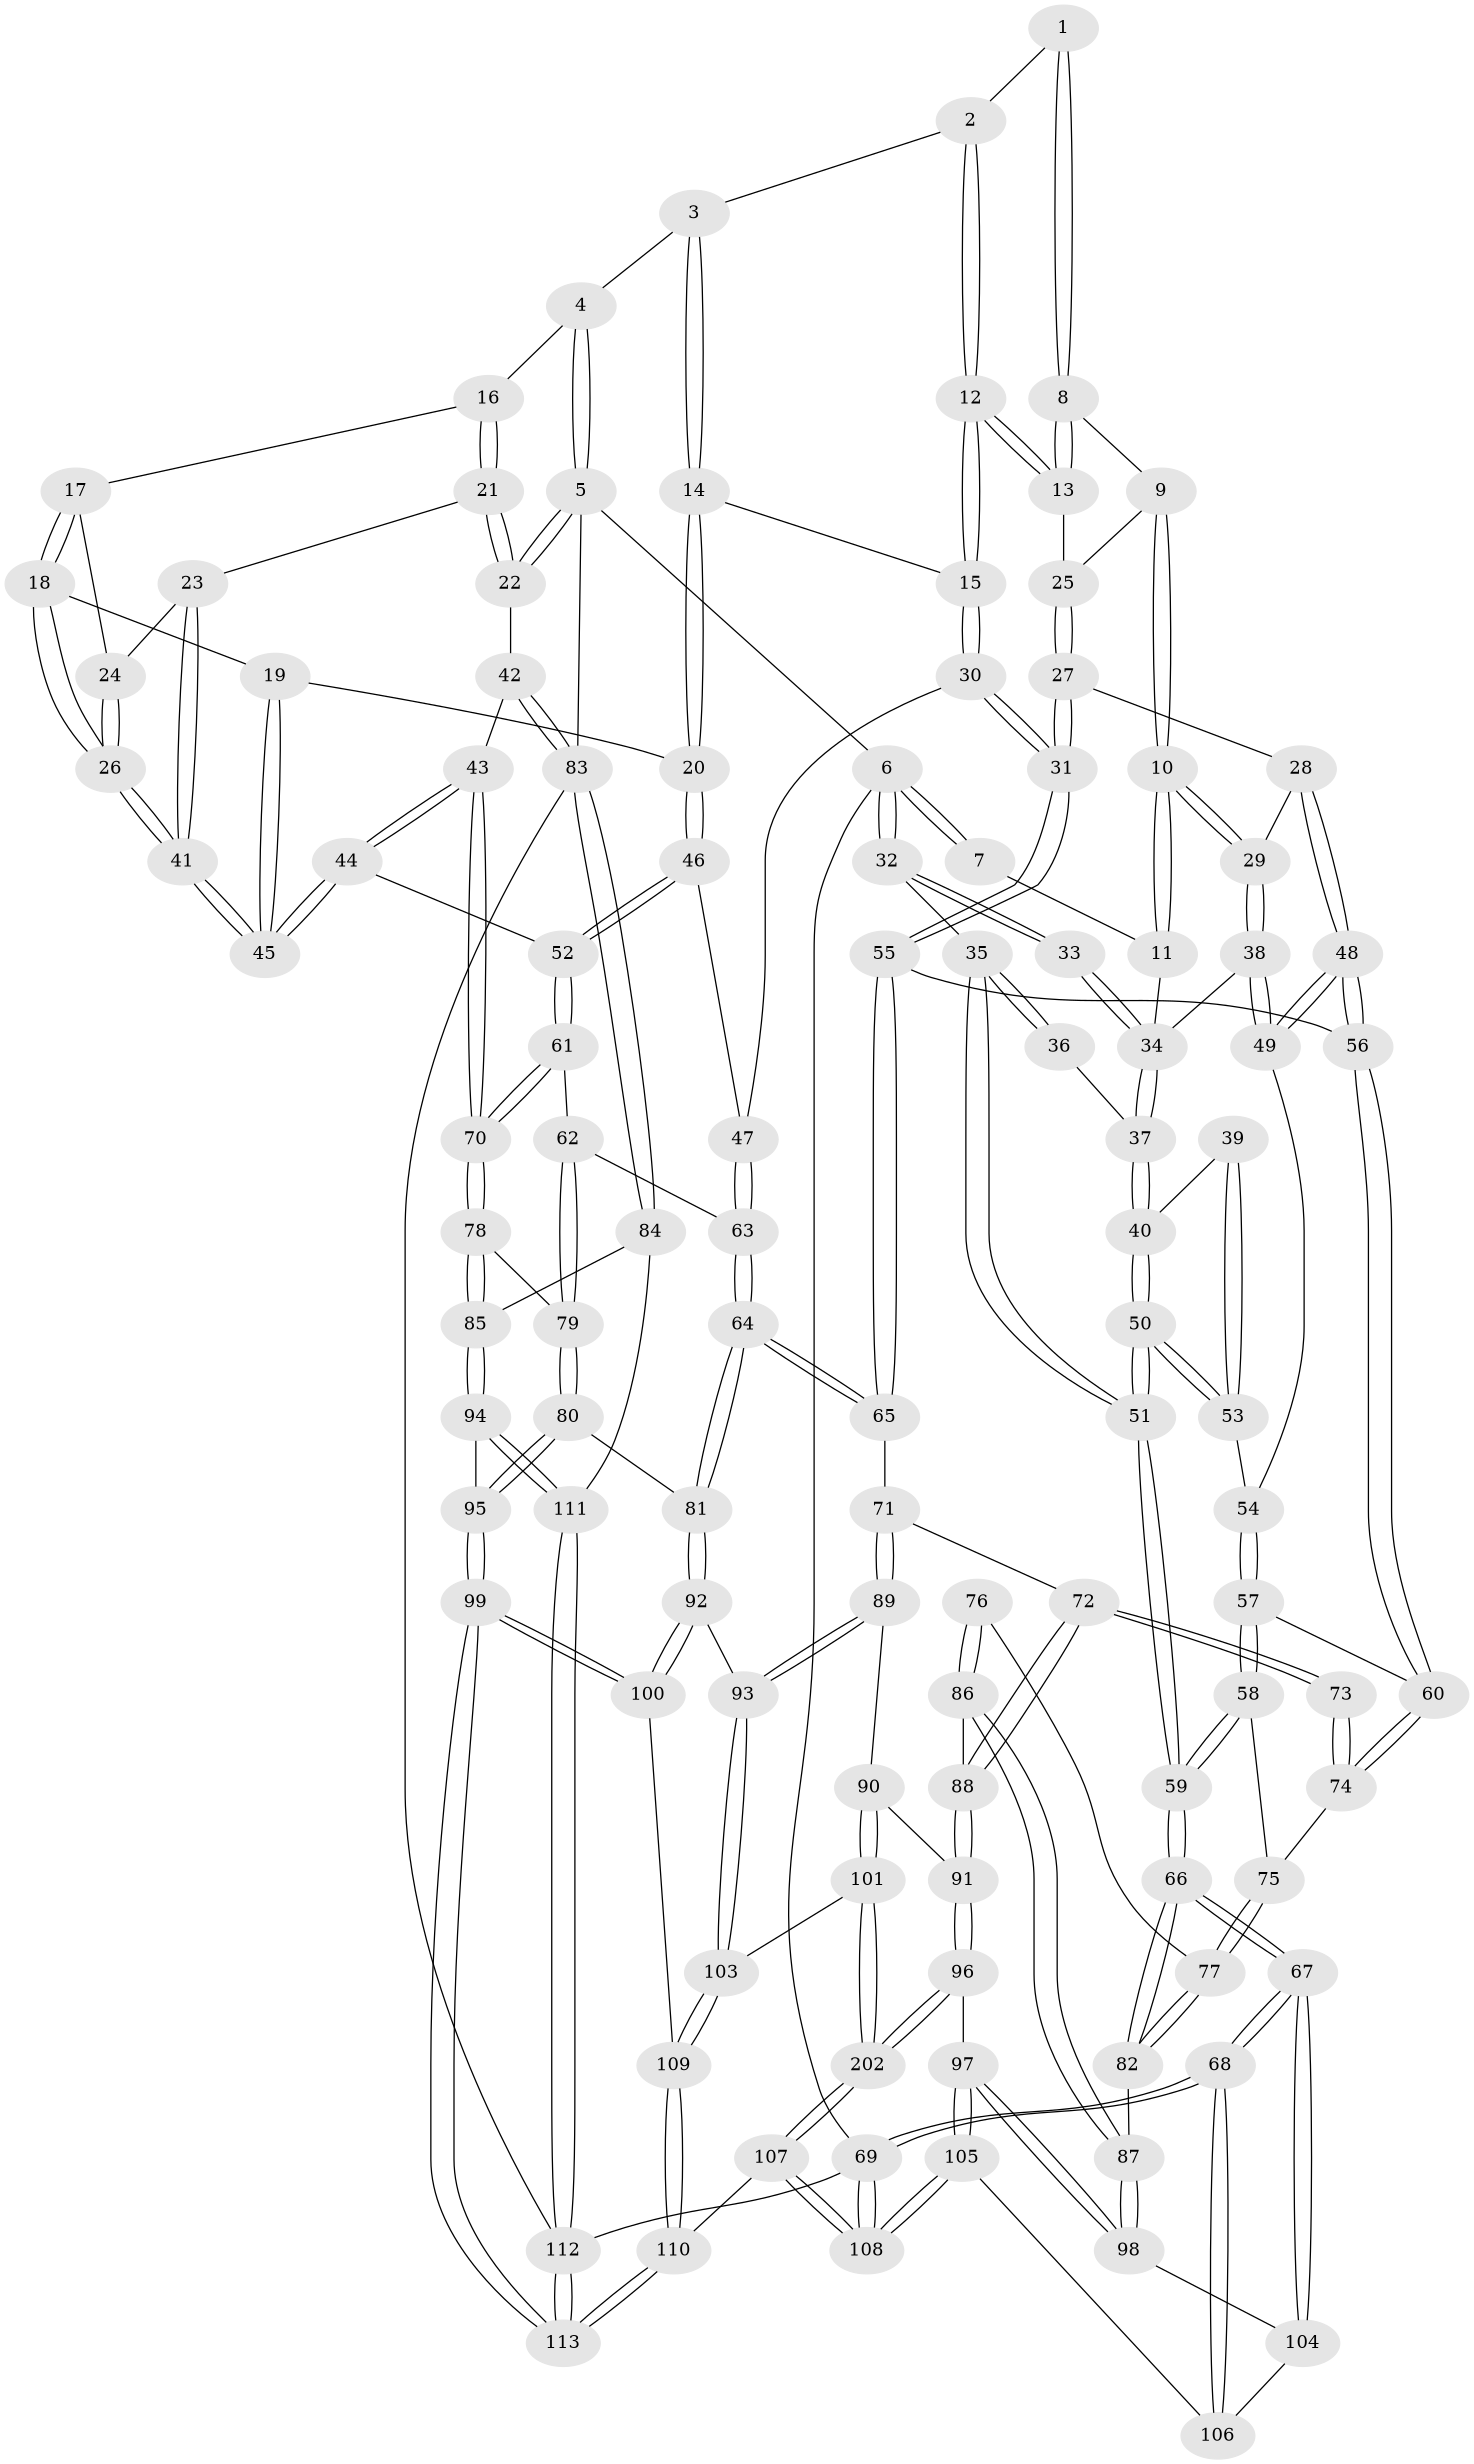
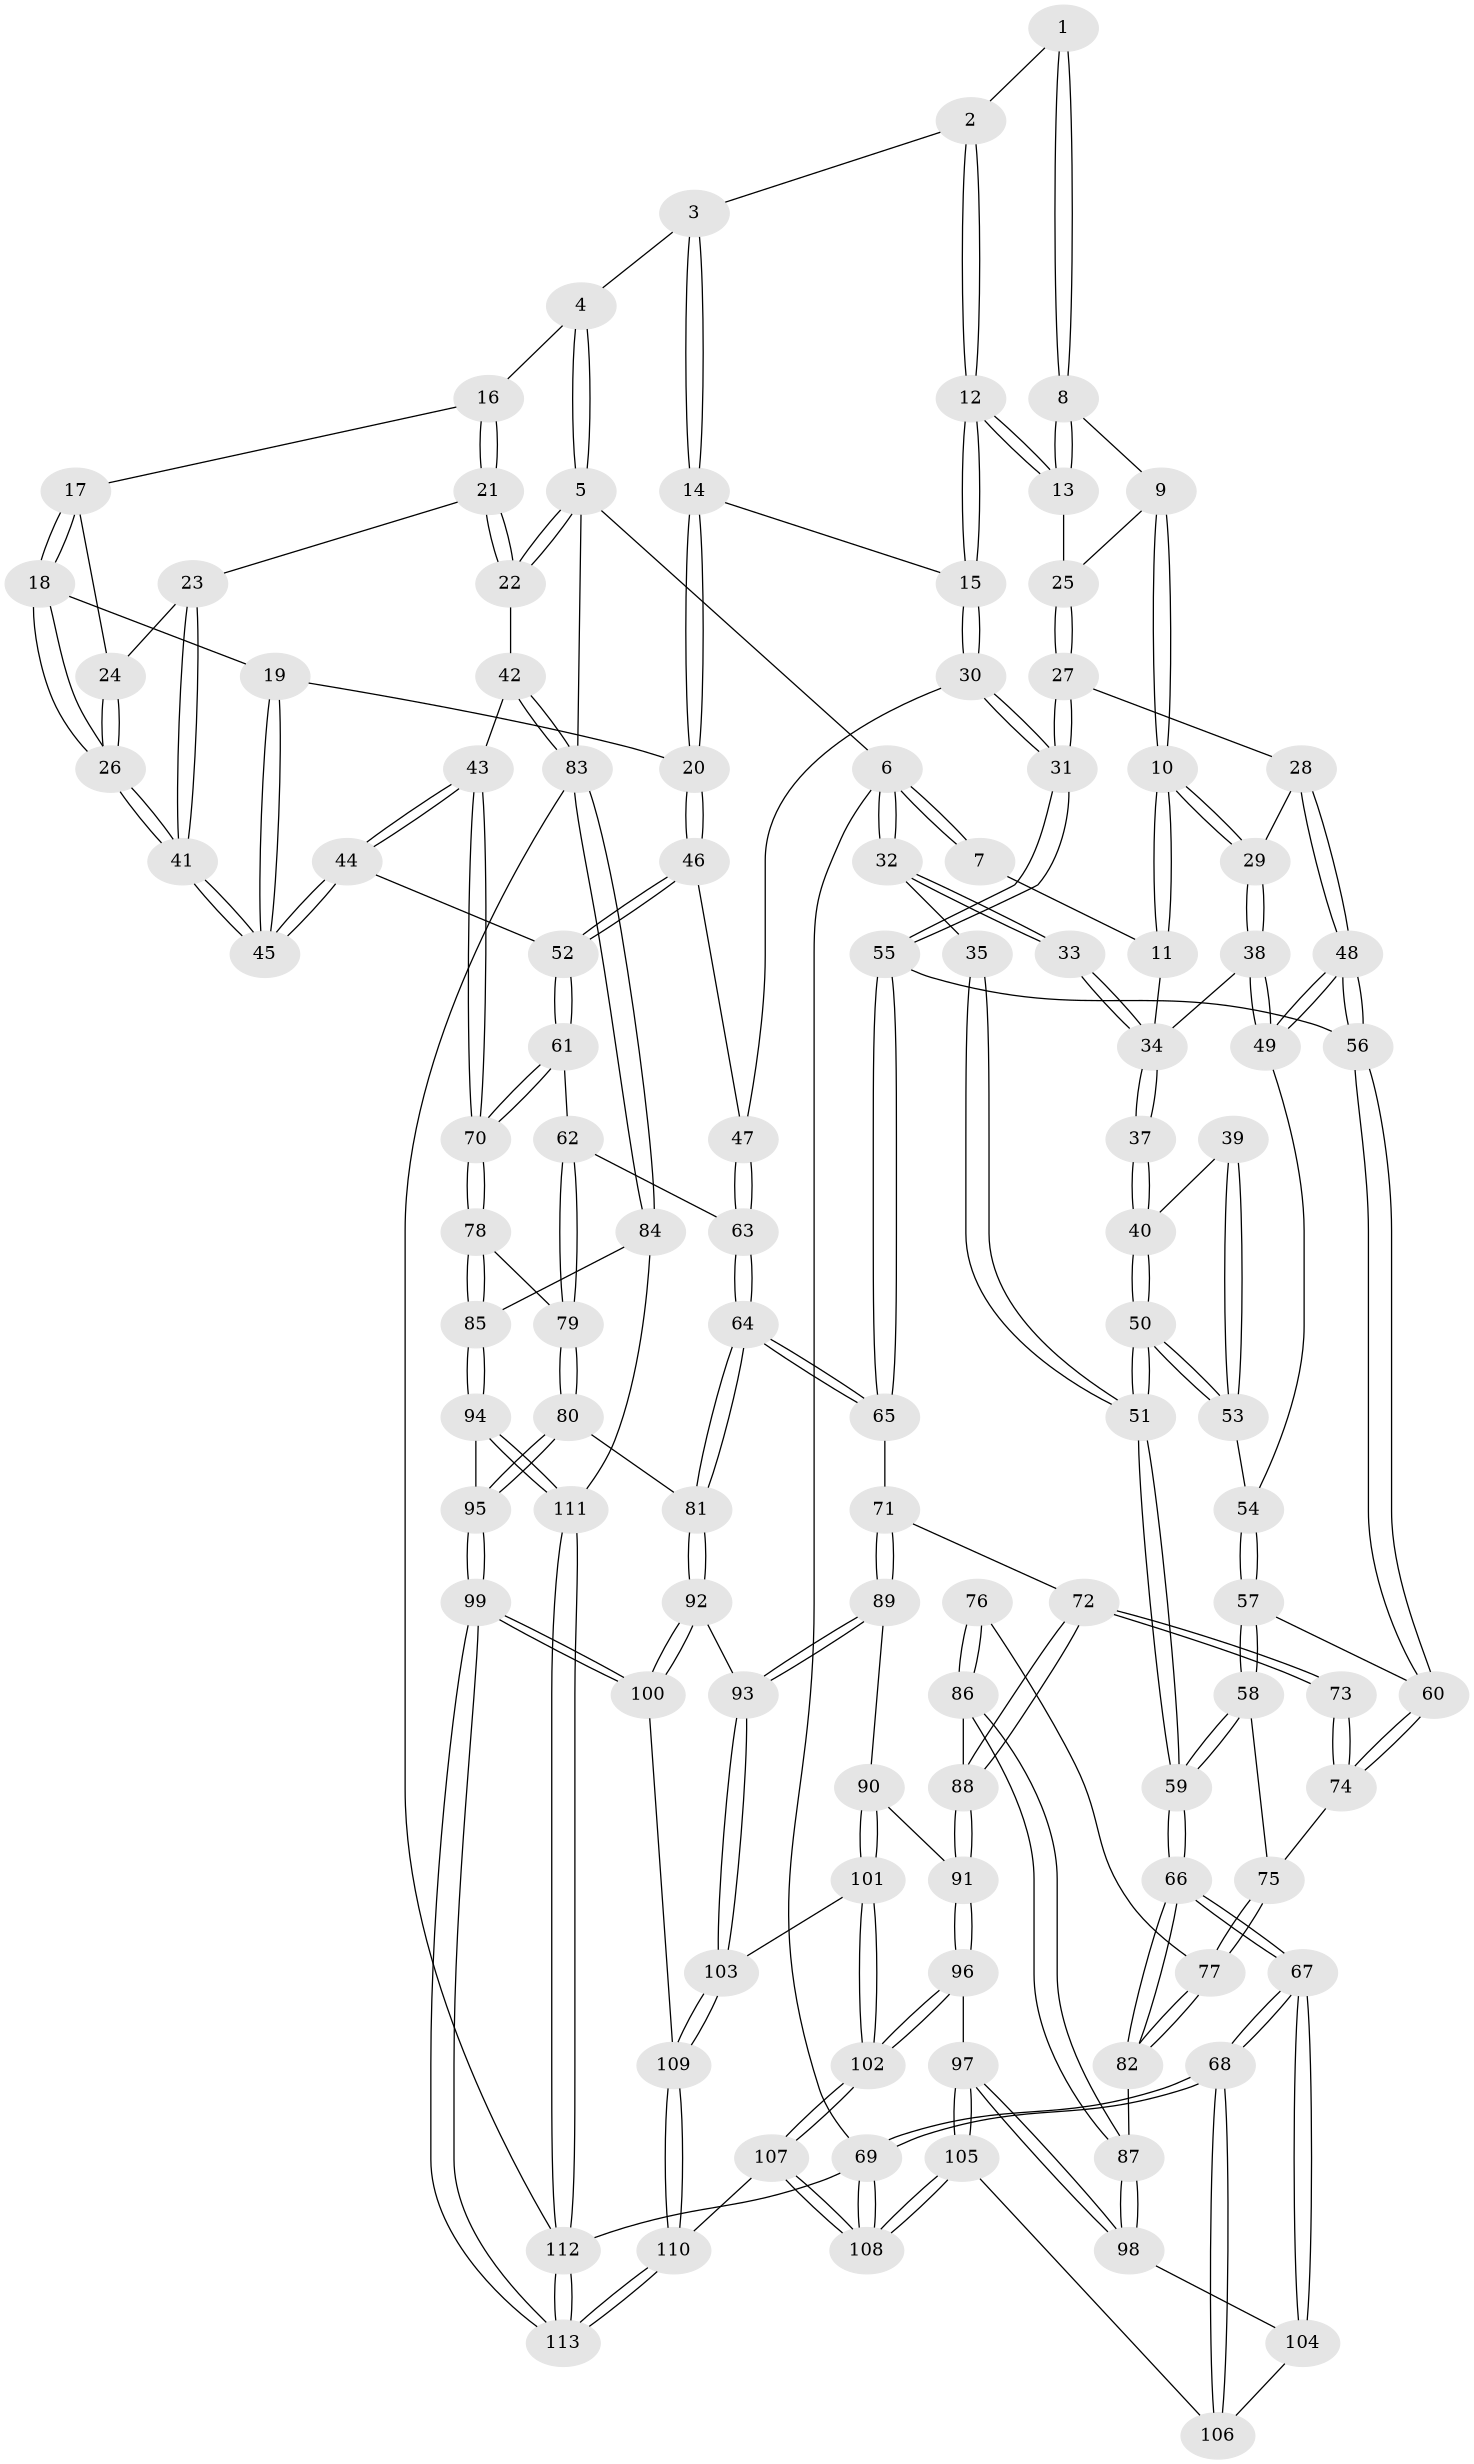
(1060, 1047) -> none
(868, 2065) -> (868, 2065)
